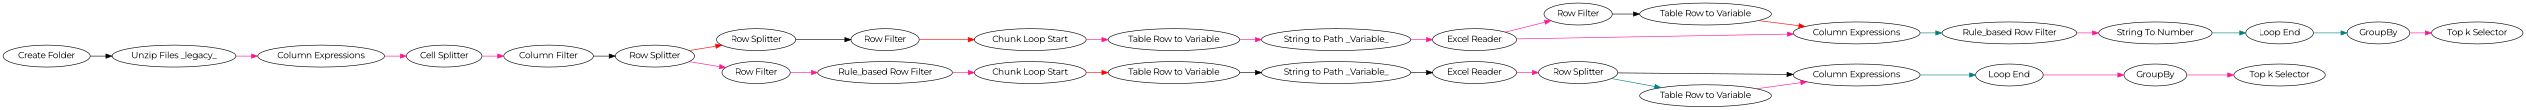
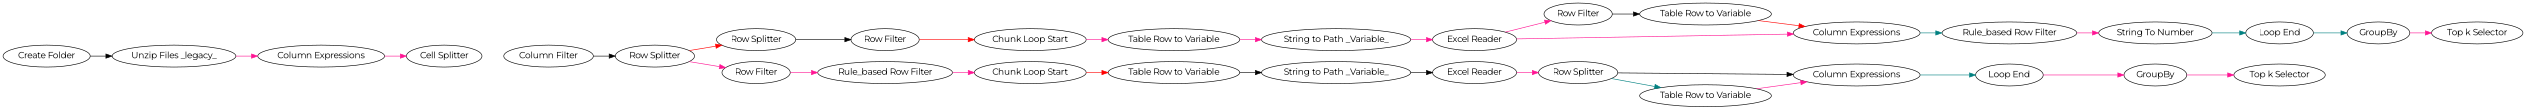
(490, 56) -> none
